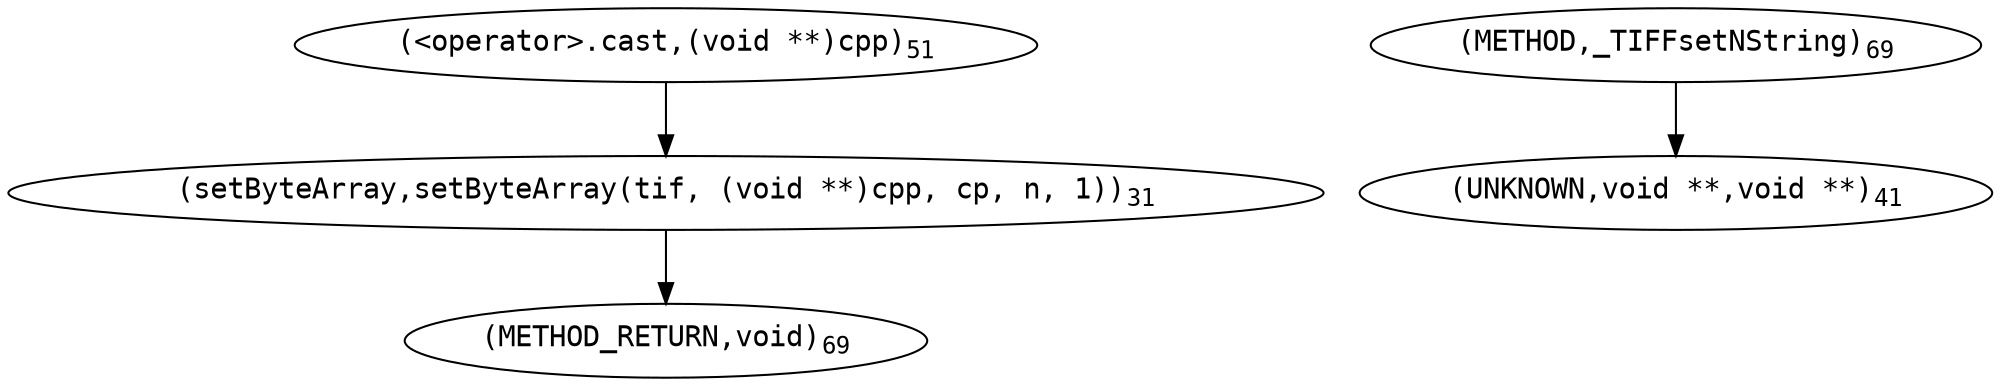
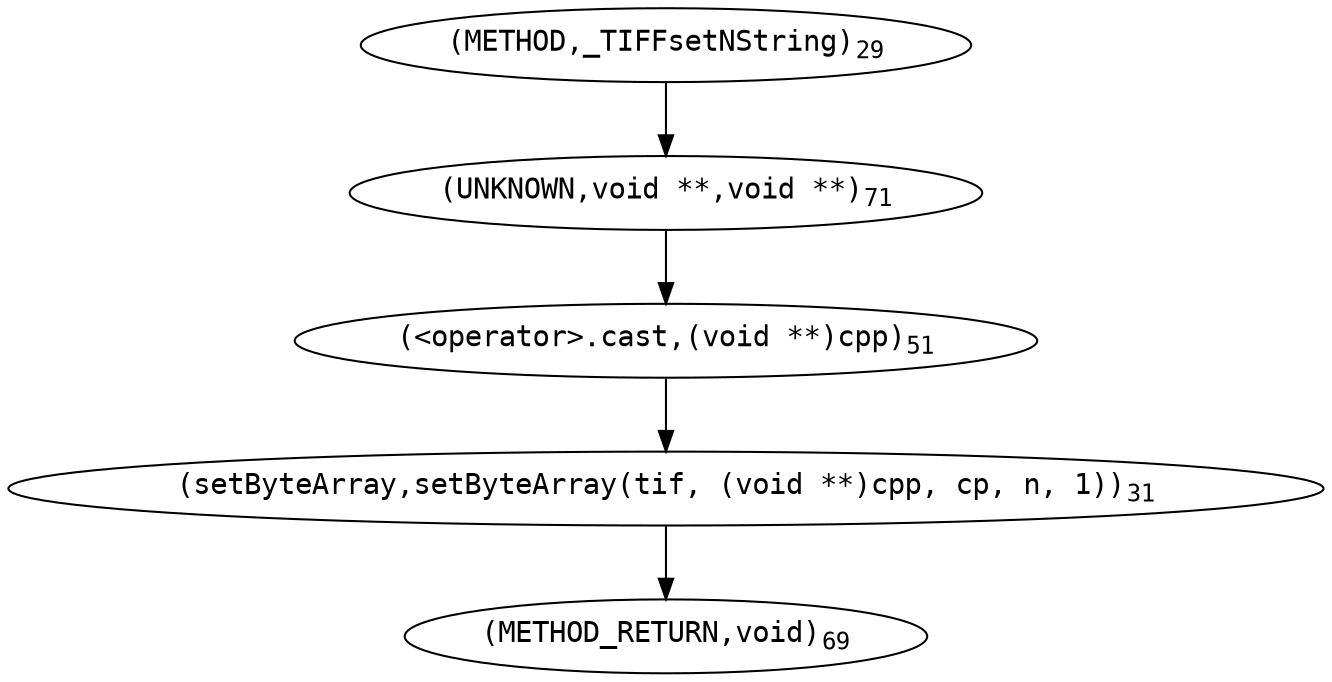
(1880, 42) -> (870, 42)
(1888, 190) -> (878, 190)
none -> (666, 257)
